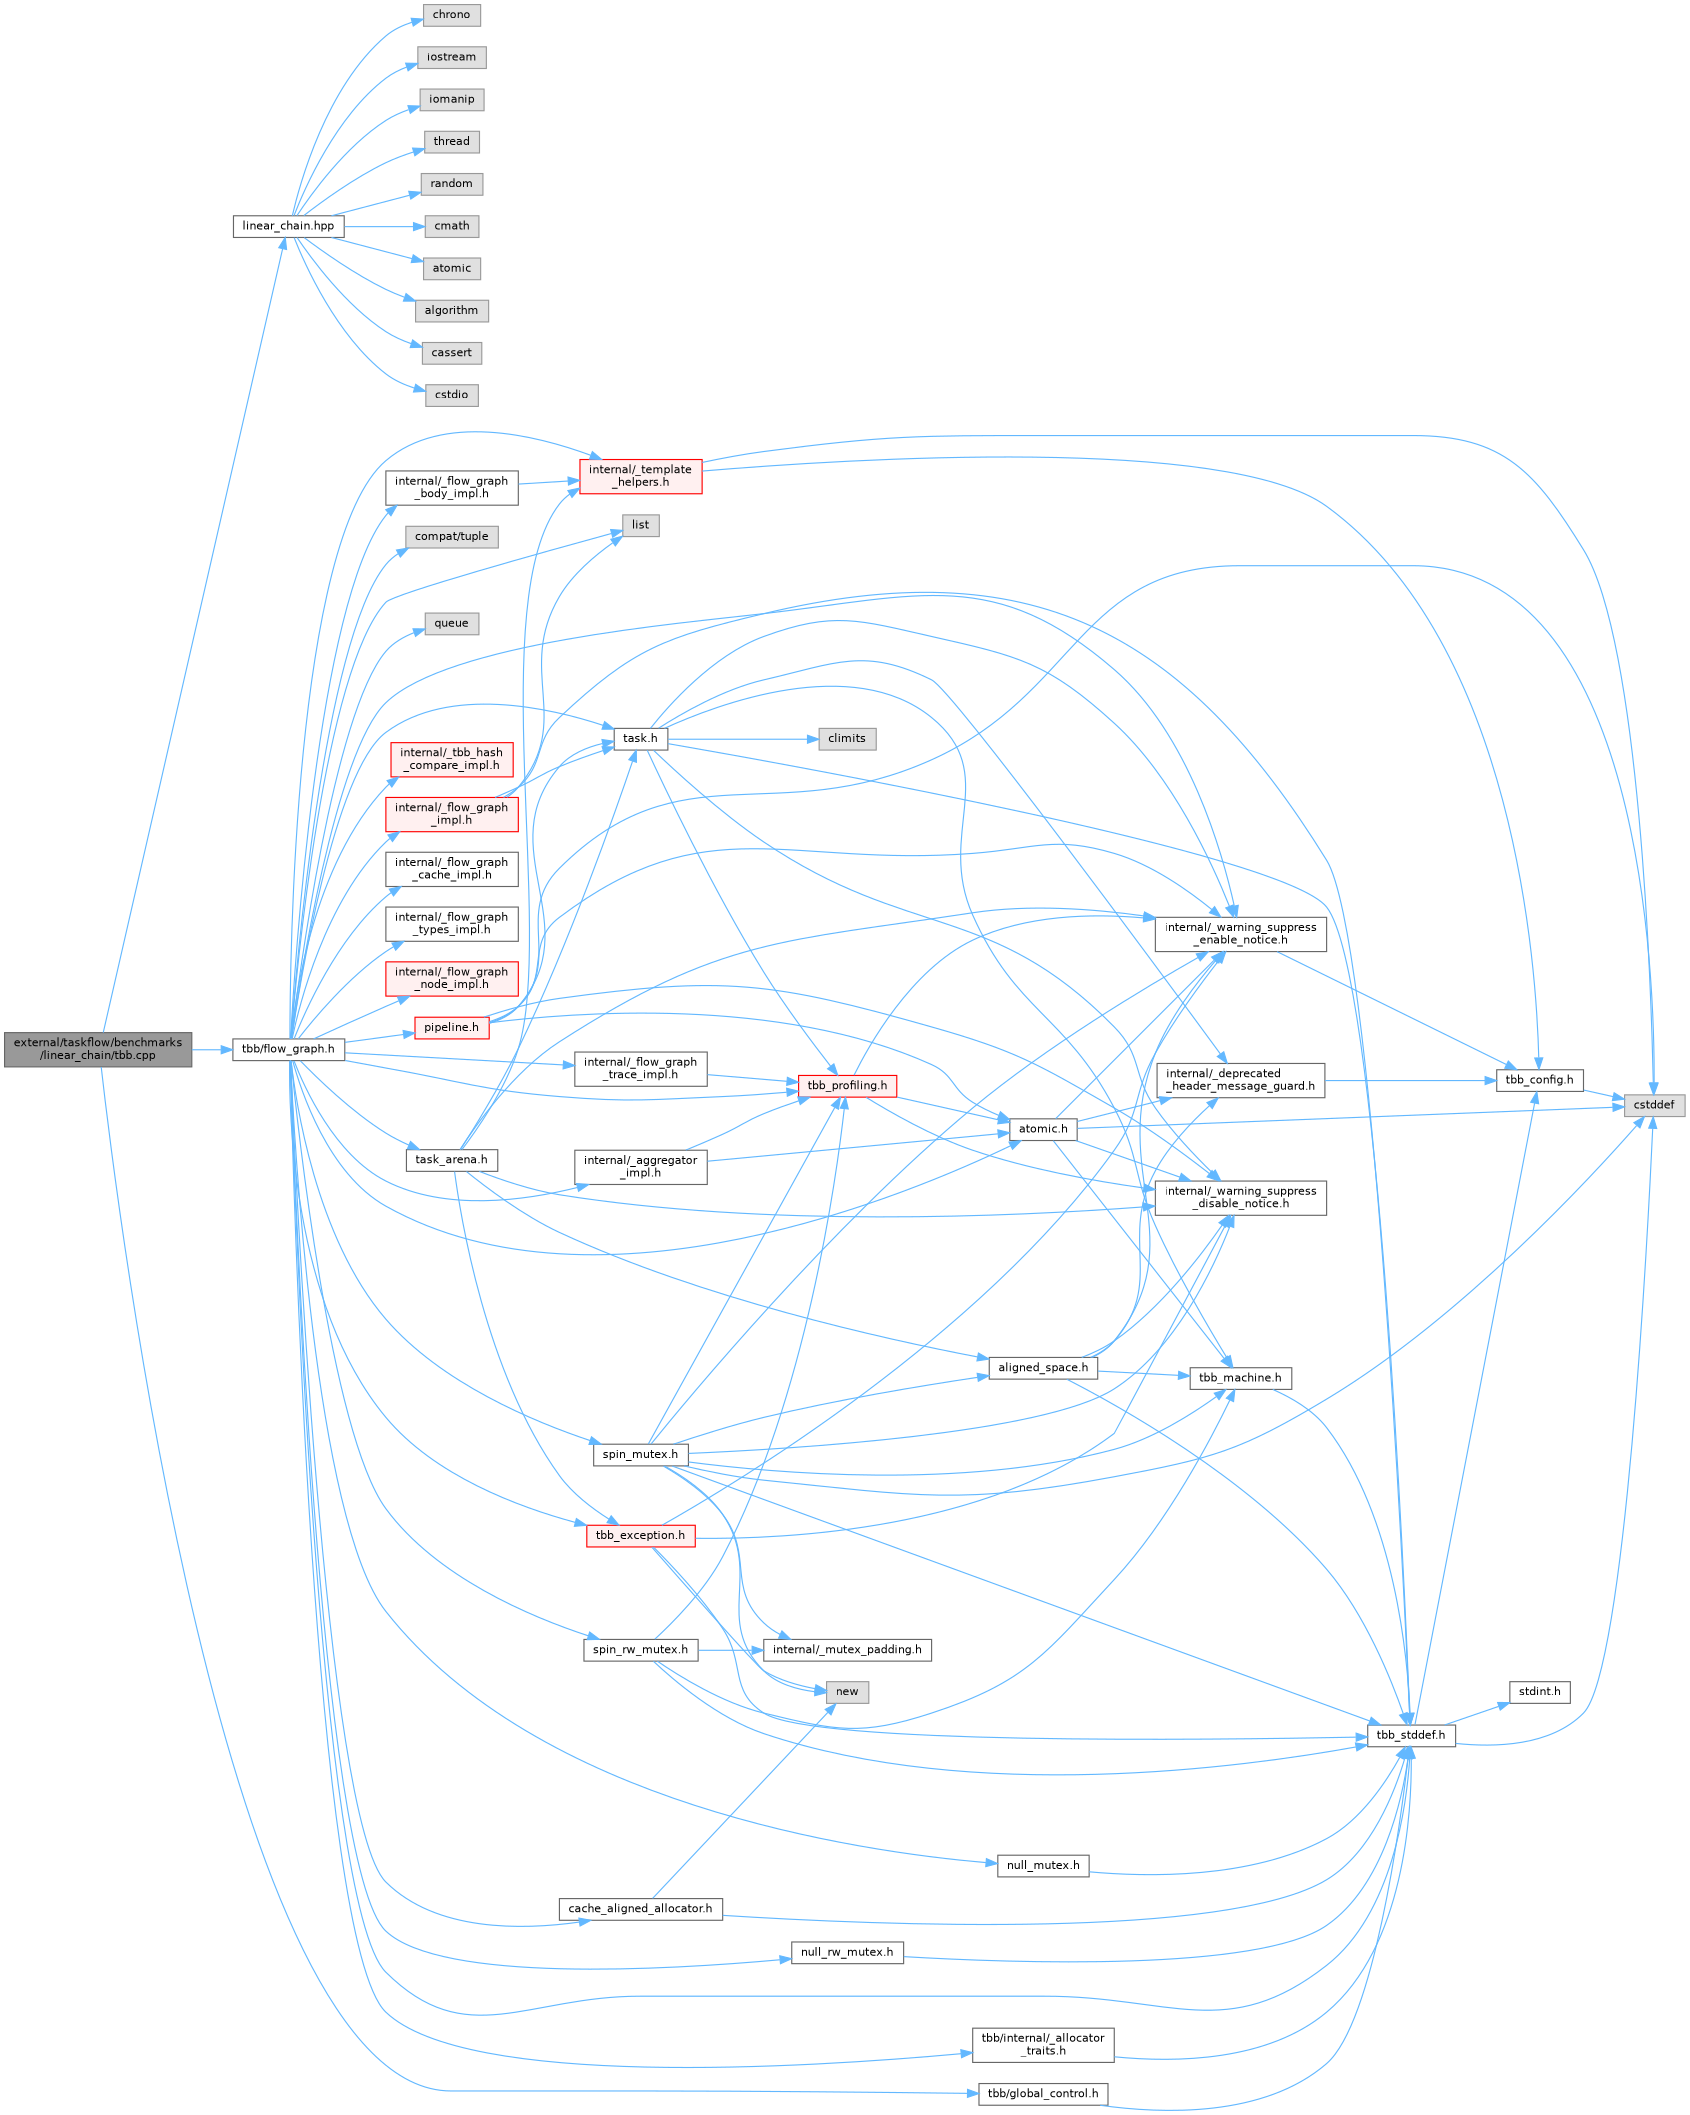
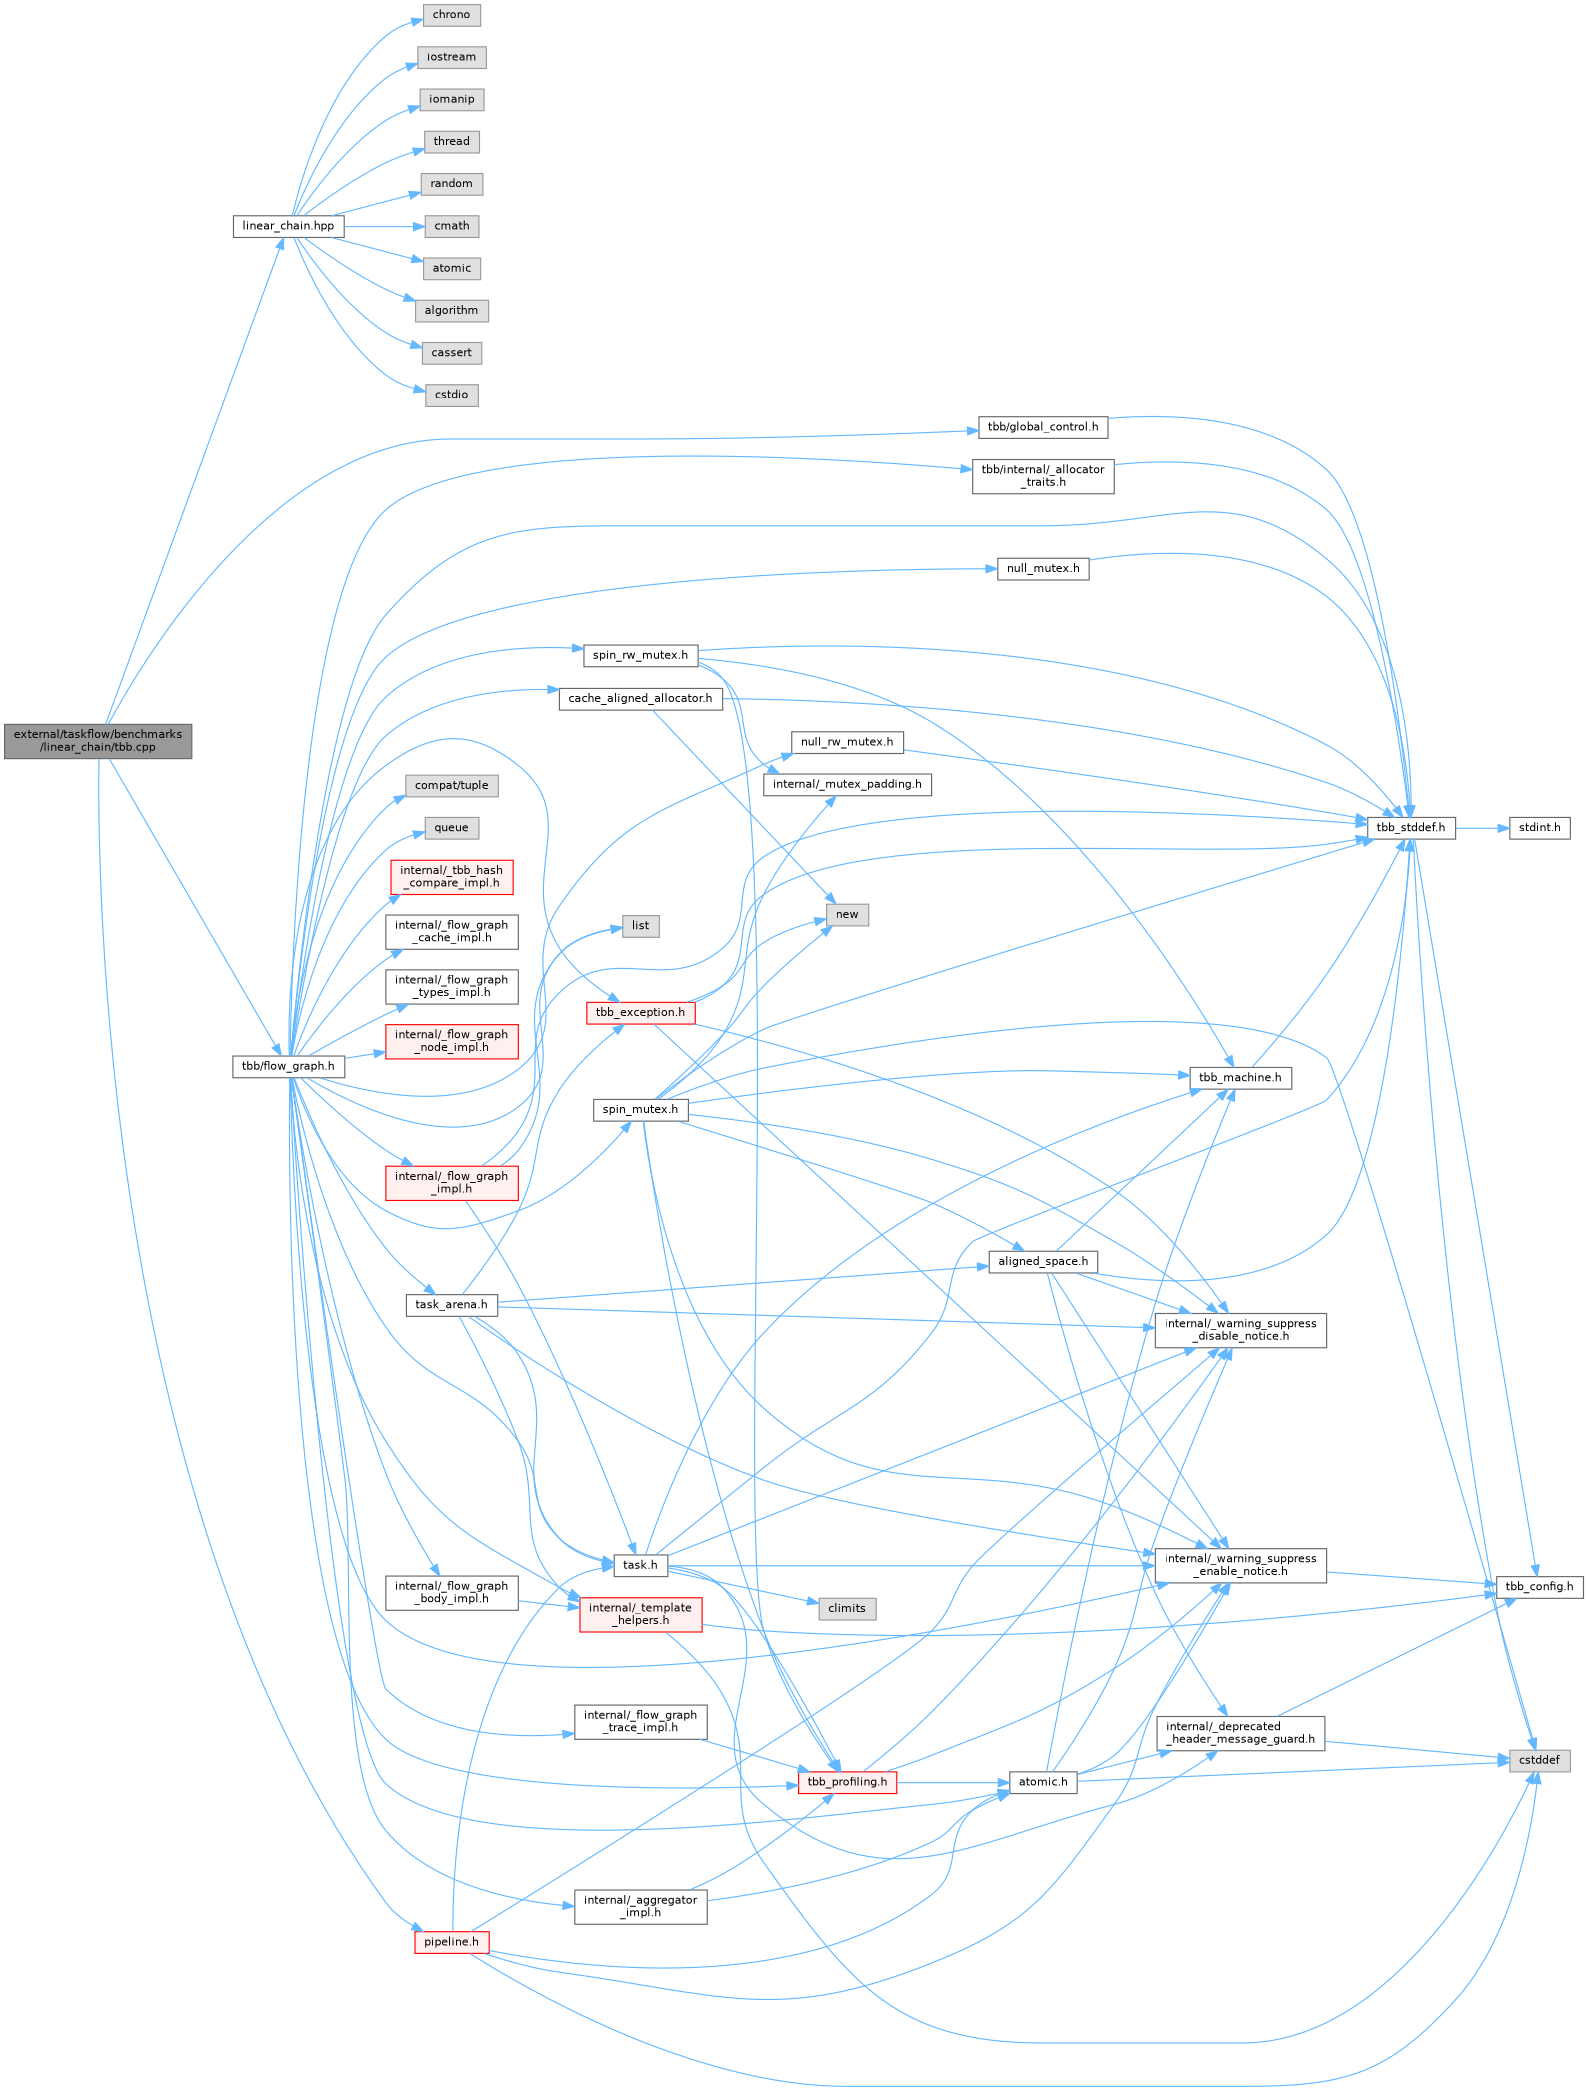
(374, 1038) -> (164, 1371)
(1598, 1093) -> (1412, 1749)
